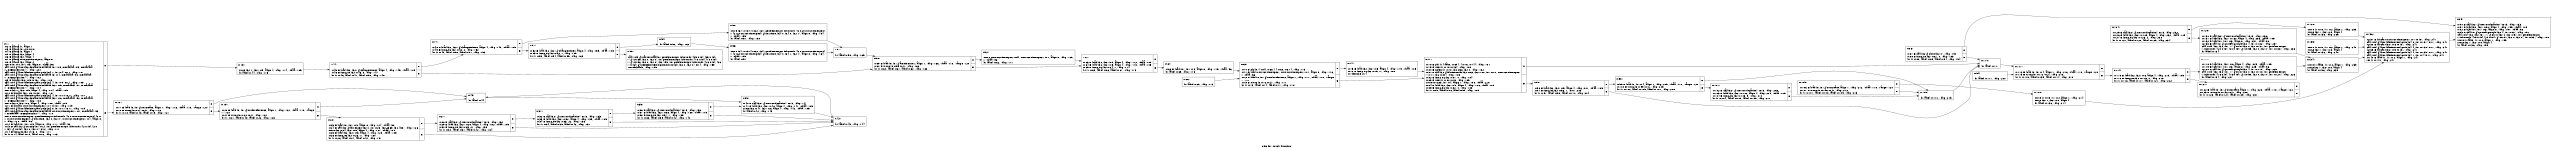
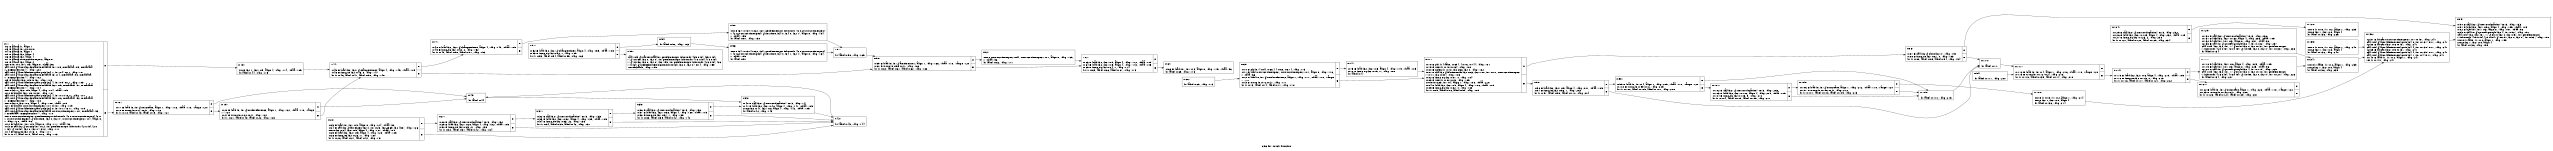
(2360, 36) -> none
(2195, 38) -> none
(524, 51) -> none
(1752, 66) -> (1715, 57)
(1236, 71) -> none
(1357, 74) -> (1356, 74)
none -> (1794, 88)
(1558, 91) -> (1558, 91)
(330, 116) -> (336, 94)
